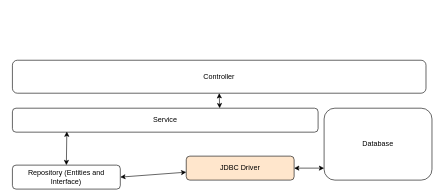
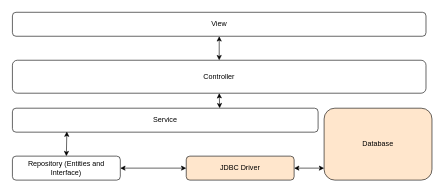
none -> (219, 24)
none -> (219, 55)
(378, 144) -> (378, 144)
(66, 177) -> (66, 168)
